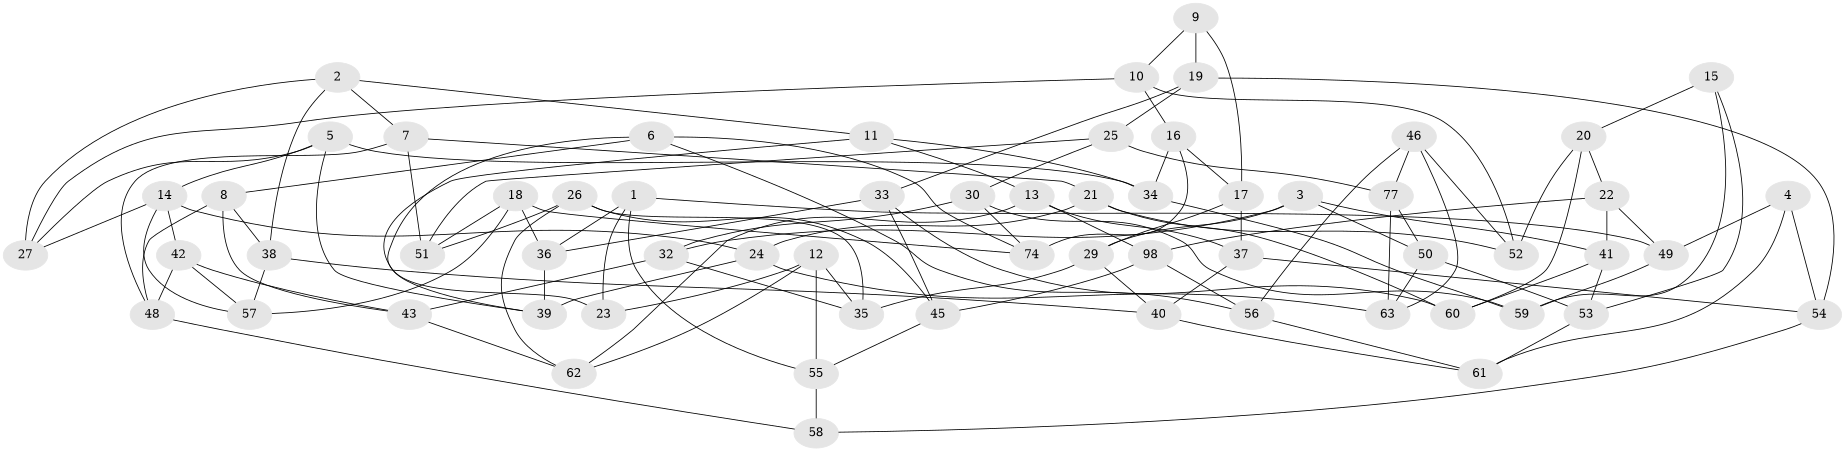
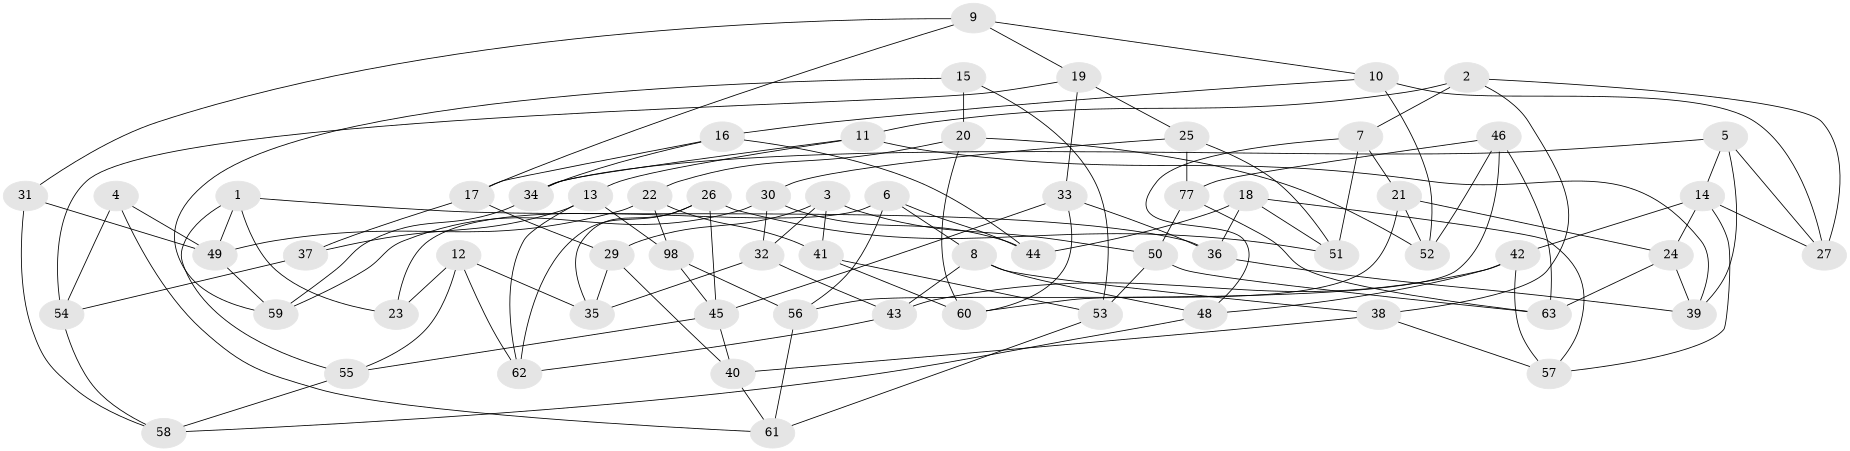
none -> (26, 196)
(1032, 255) -> (1034, 255)
(1205, 281) -> (724, 340)
